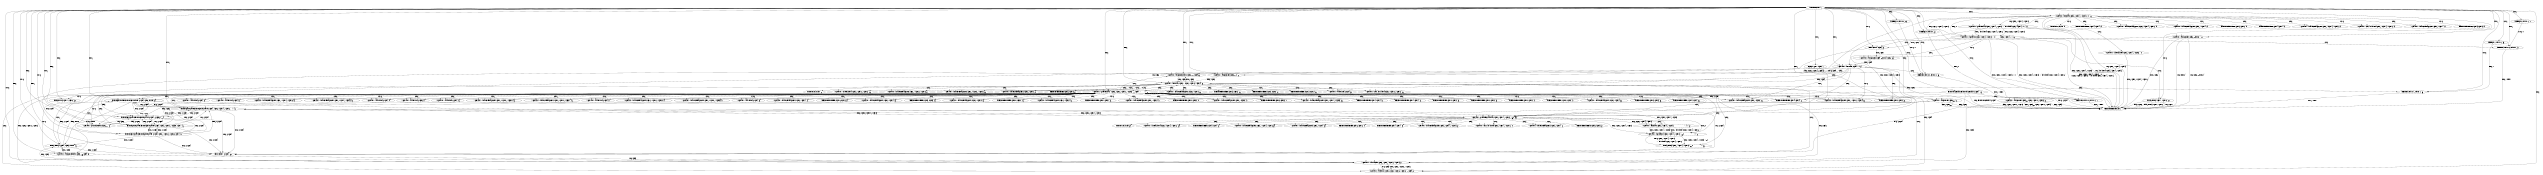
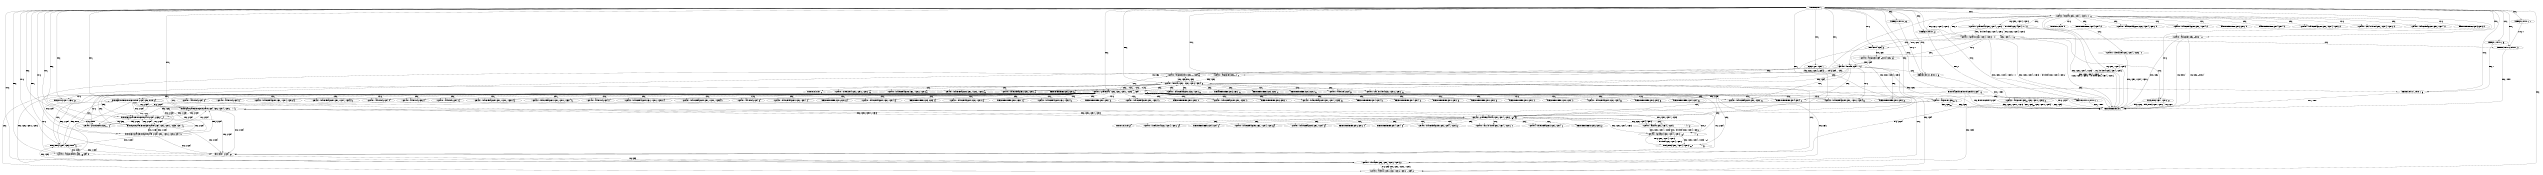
(1465, 9) -> (1519, 72)
(63, 151) -> (71, 149)
